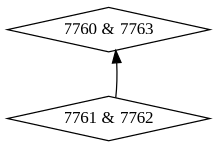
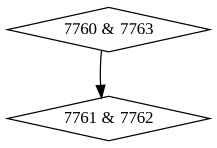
(117, 80) -> (100, 68)
